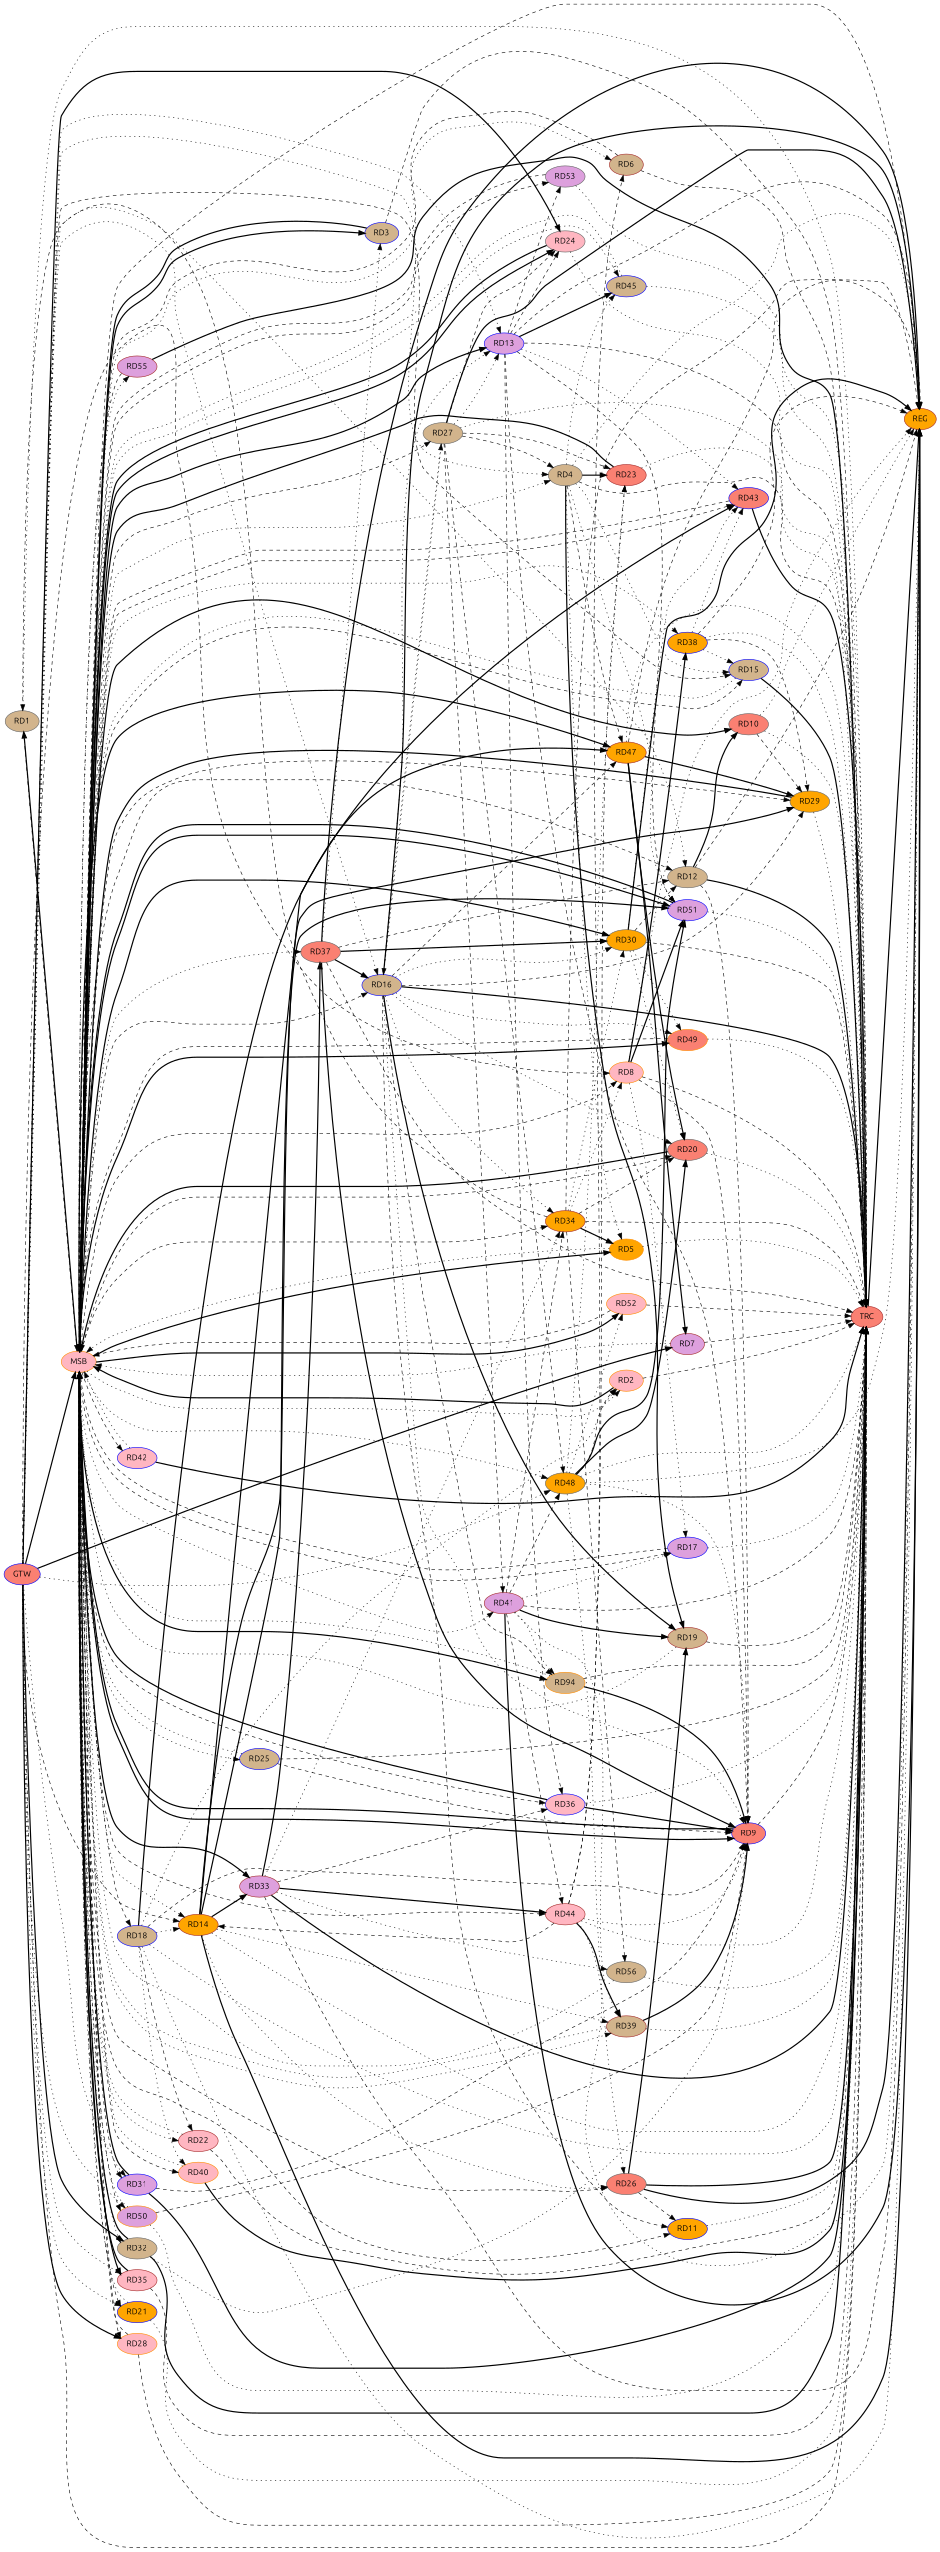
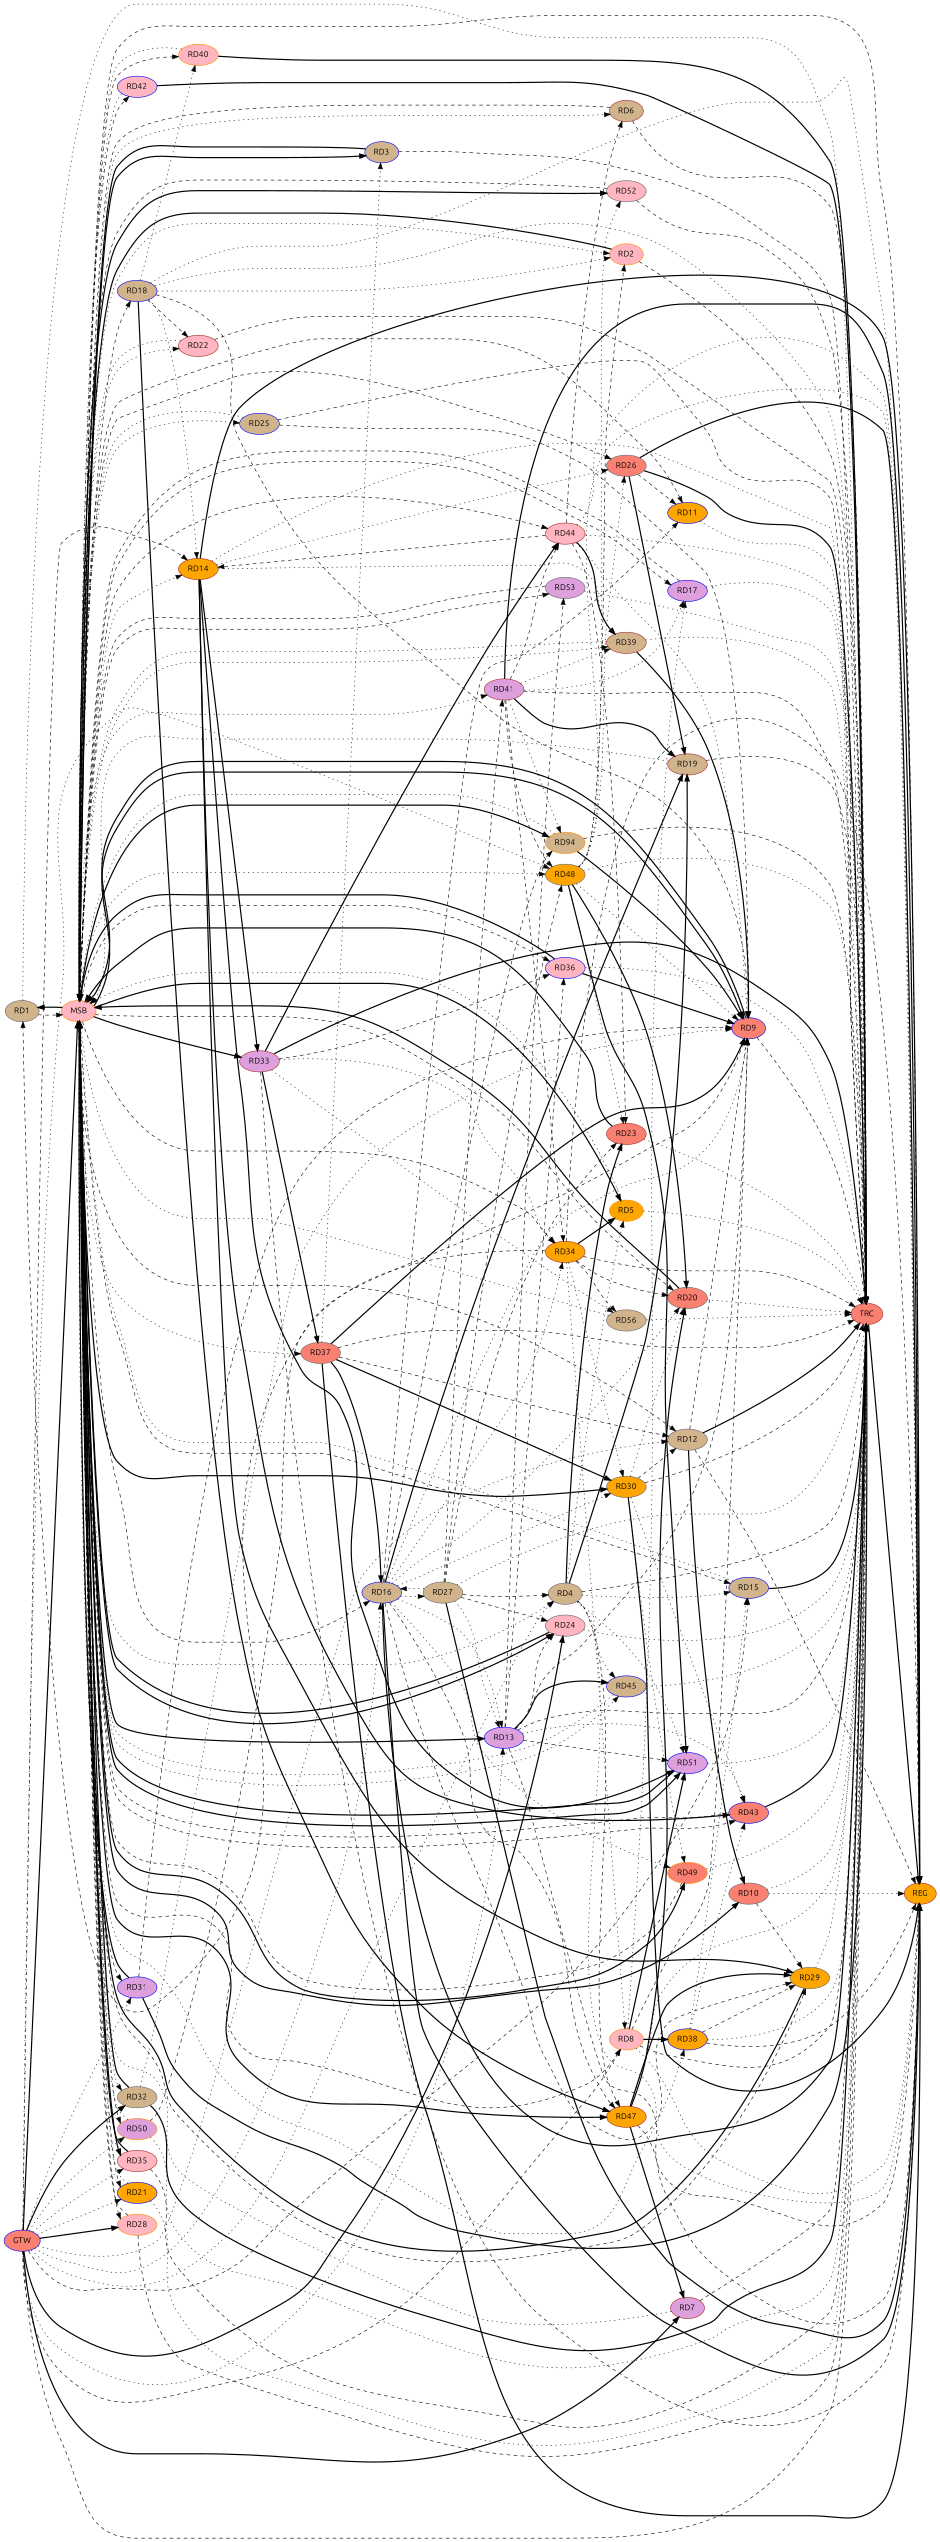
(137, 367) -> none
(115, 561) -> none
(626, 1304) -> (626, 191)
